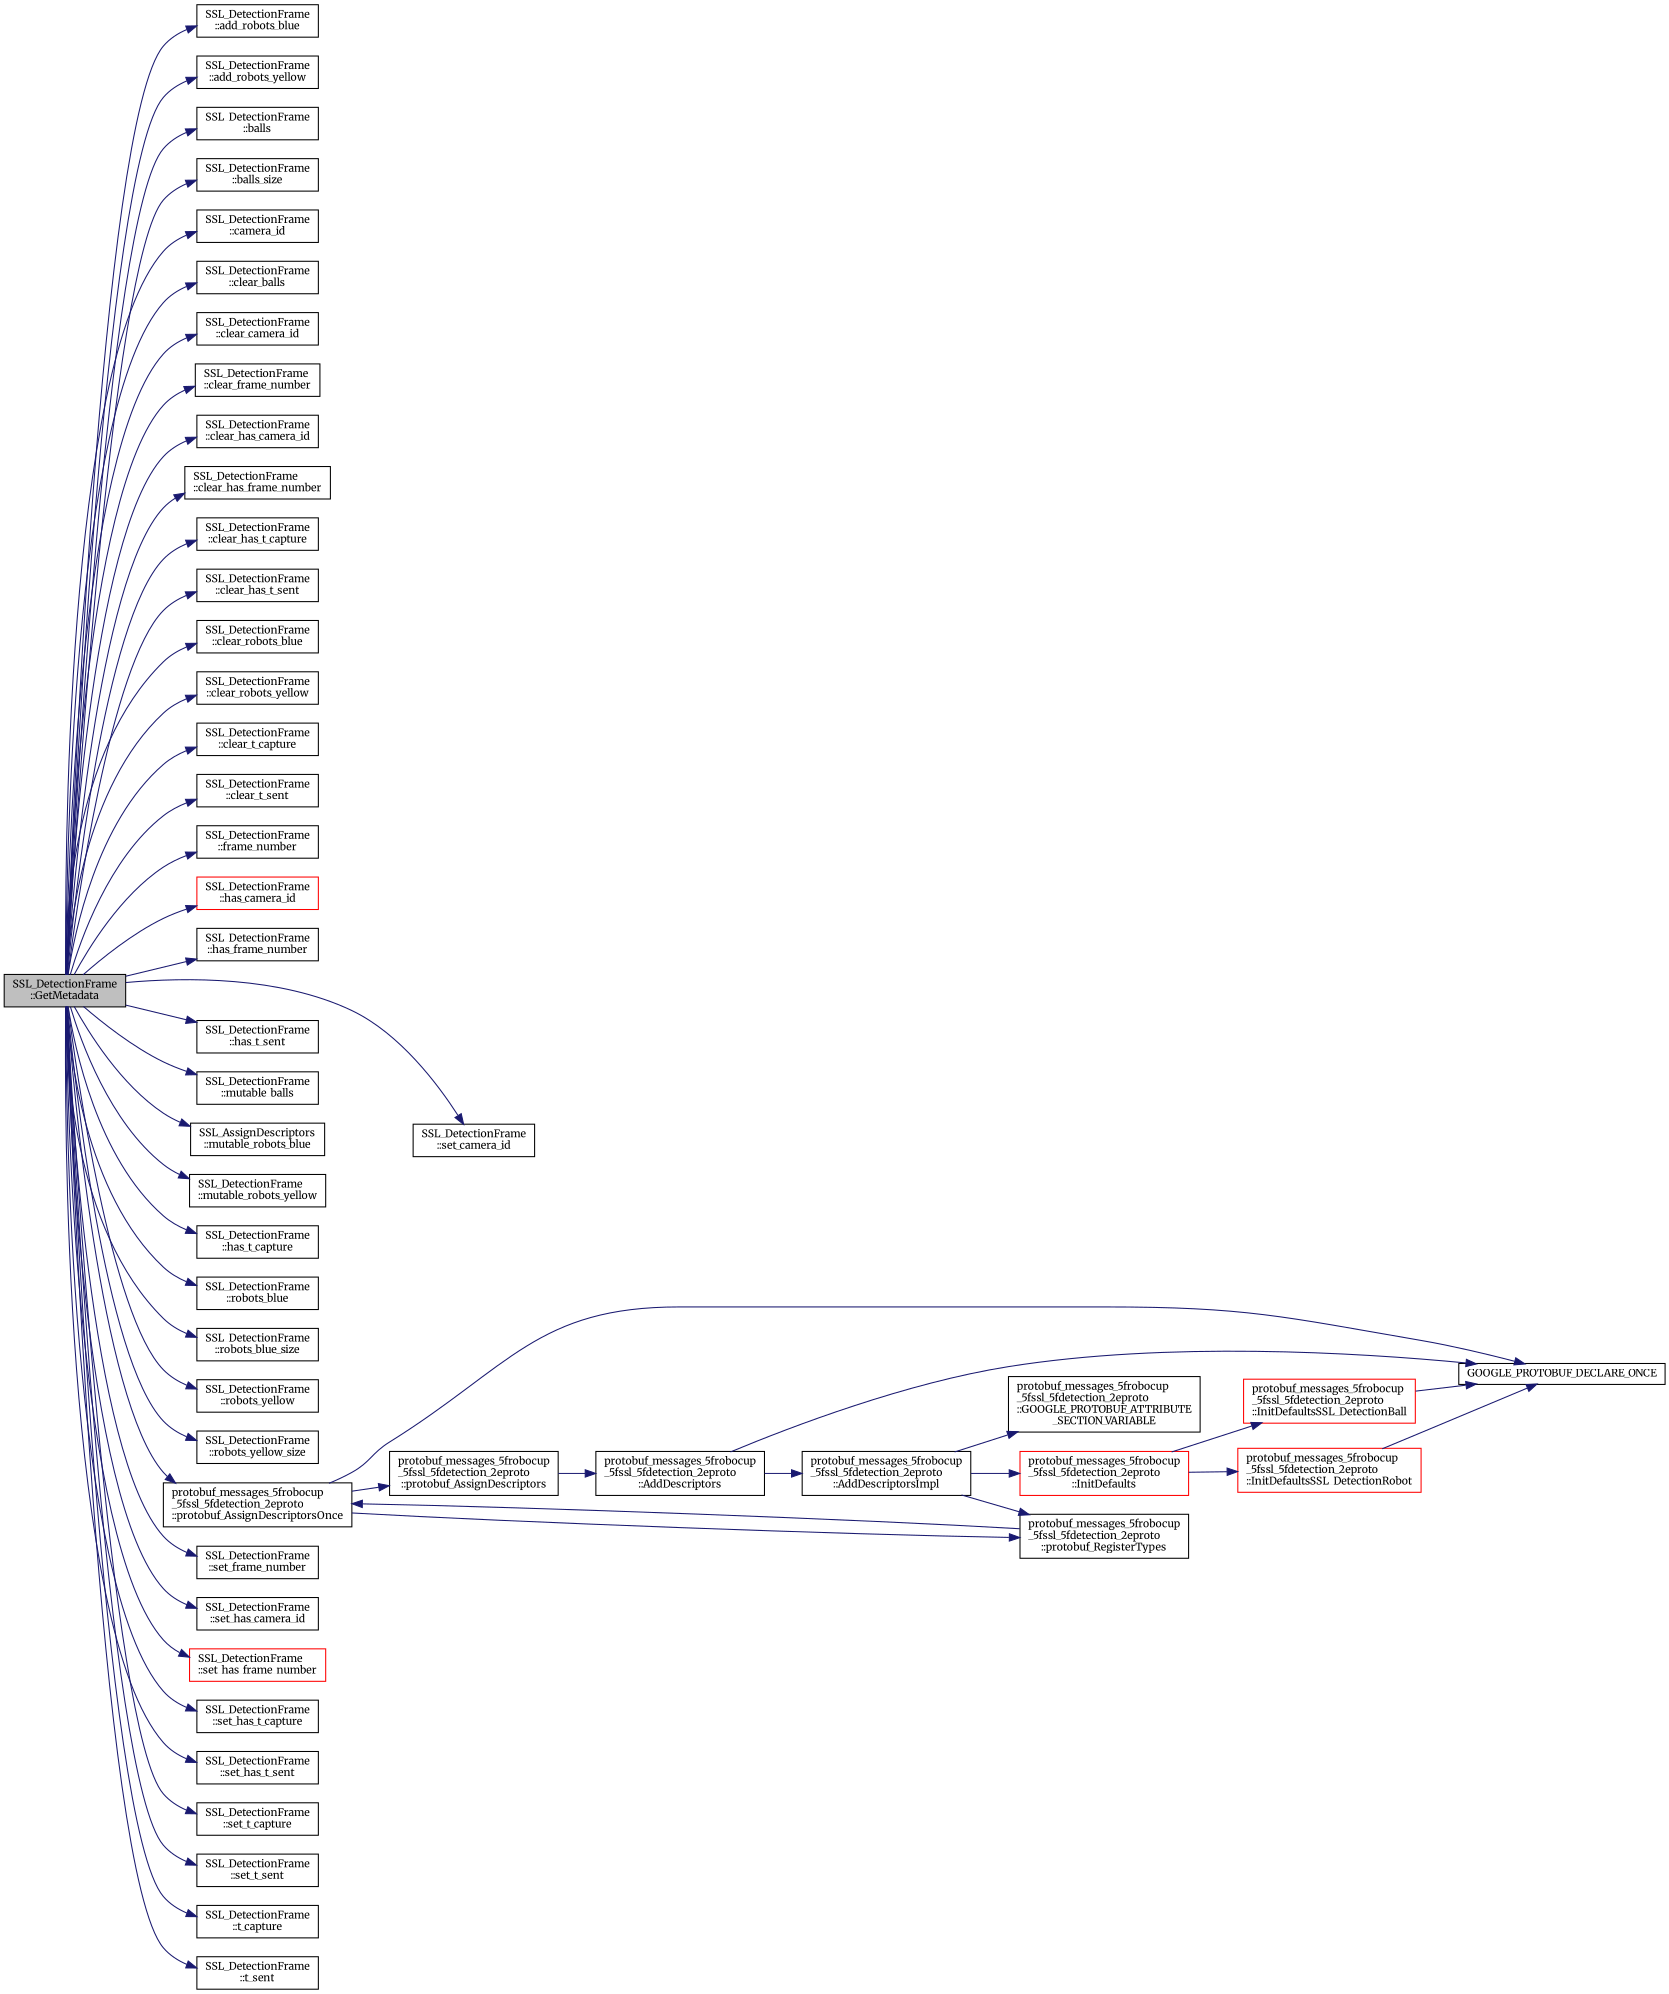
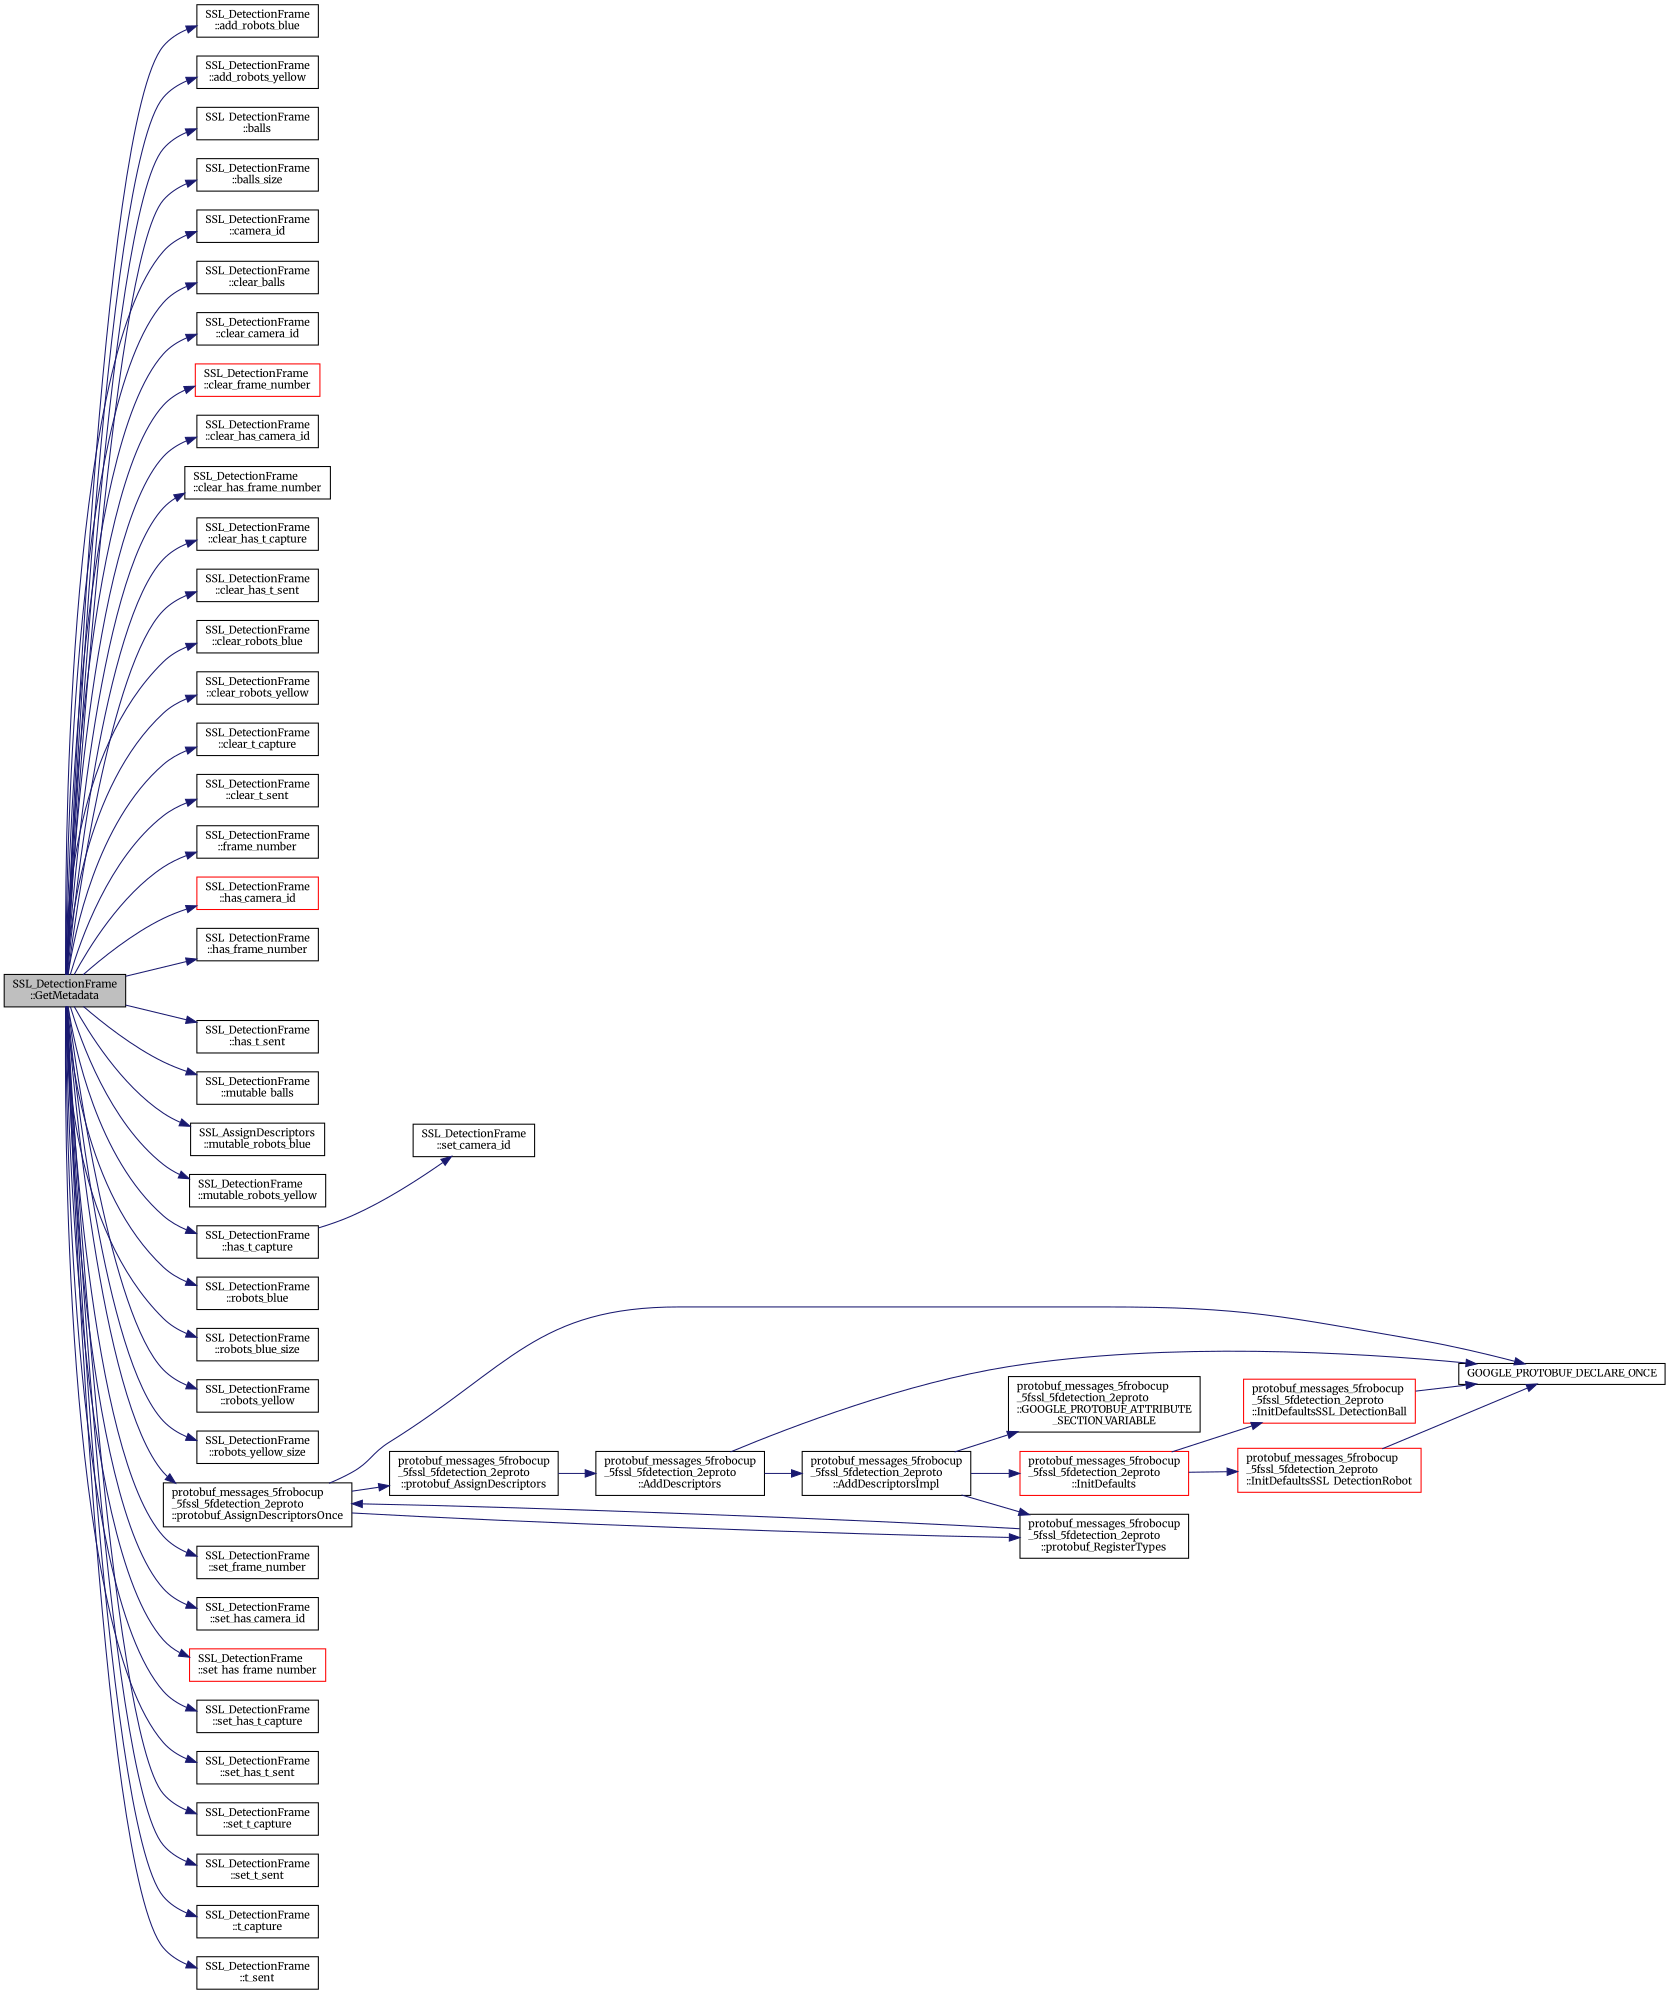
(258, 380) -> (258, 380)
(315, 997) -> (383, 1200)
